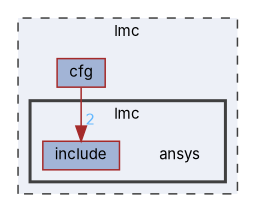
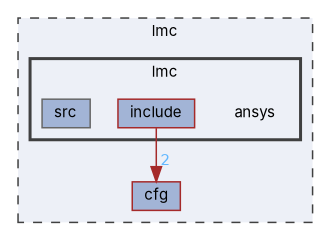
(81, 111) -> (156, 149)
none -> (66, 113)
